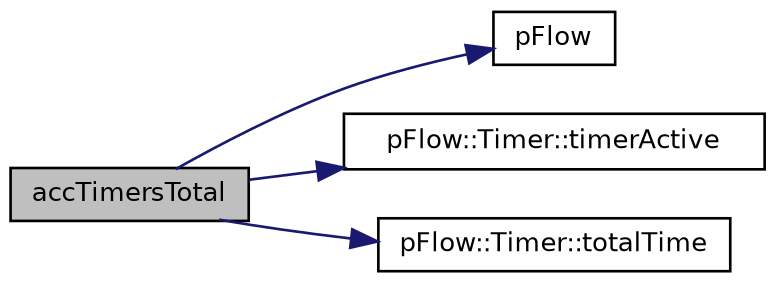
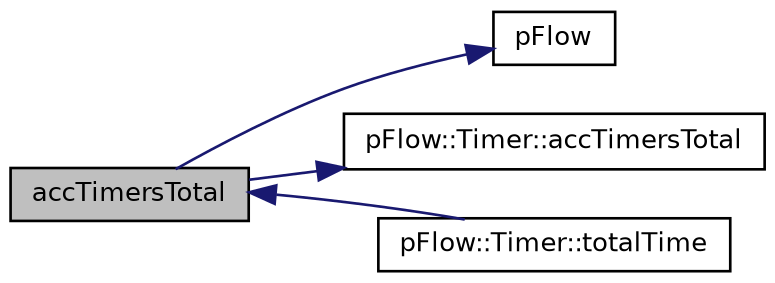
(554, 142) -> (554, 142)
(285, 230) -> (371, 205)
